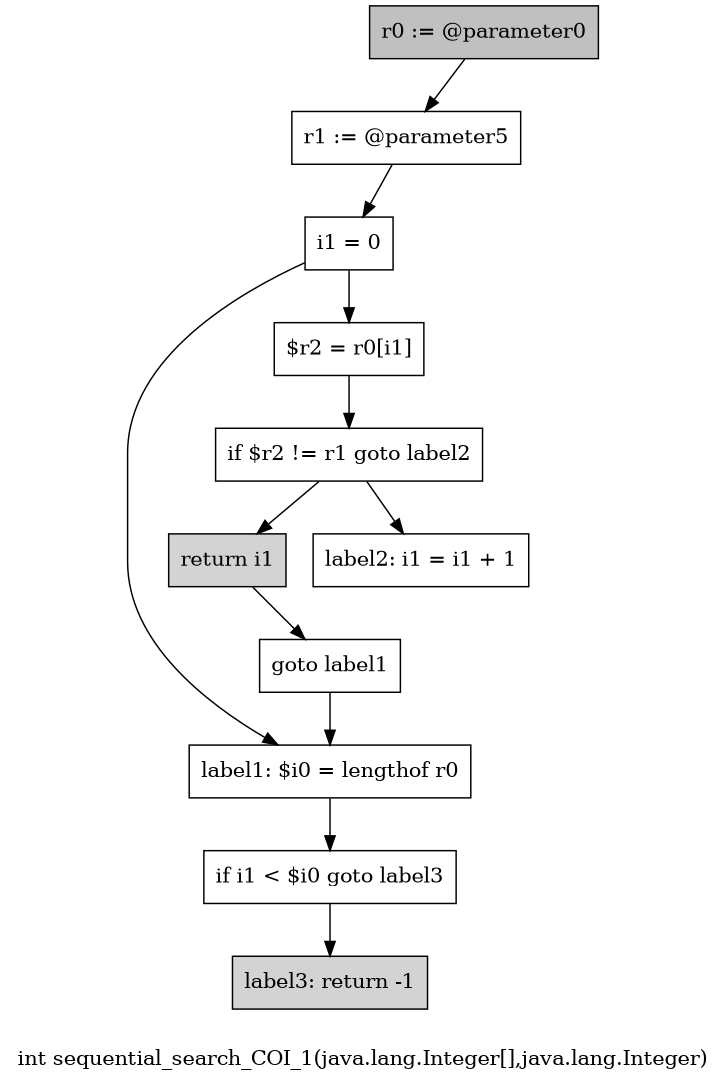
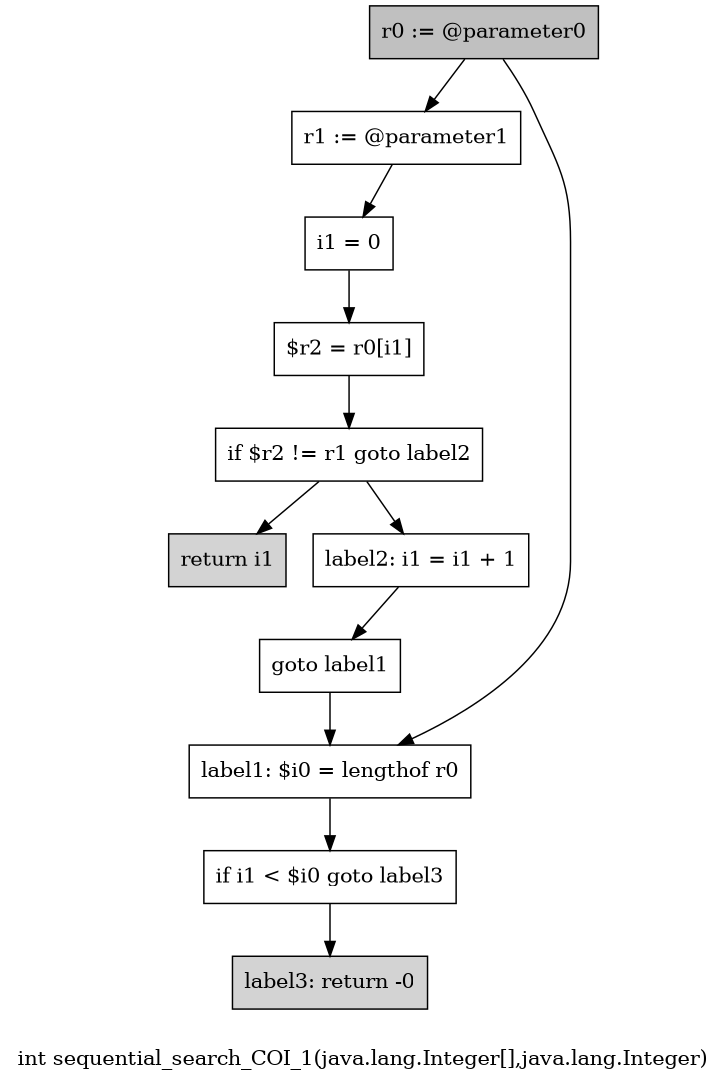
(406, 138) -> (406, 138)
(128, 487) -> (571, 428)
(274, 608) -> (380, 608)
(330, 983) -> (330, 983)
